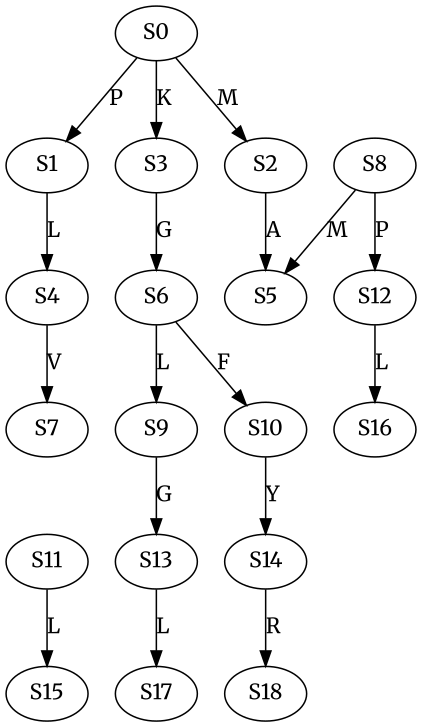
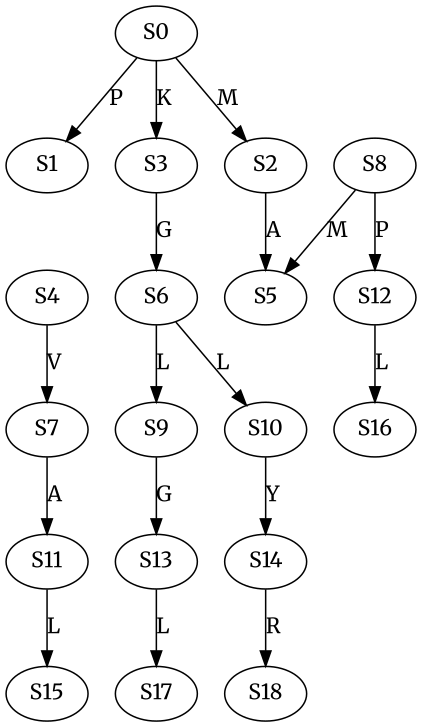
(47, 224) -> none
(224, 364) -> (224, 364)
none -> (47, 488)
